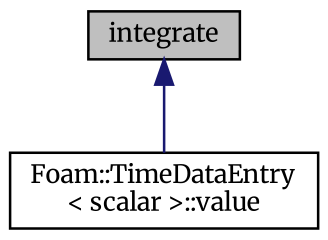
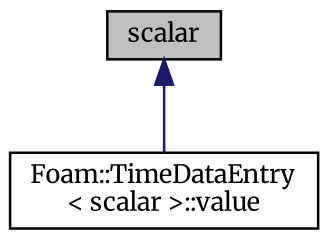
(164, 35) -> (164, 35)
